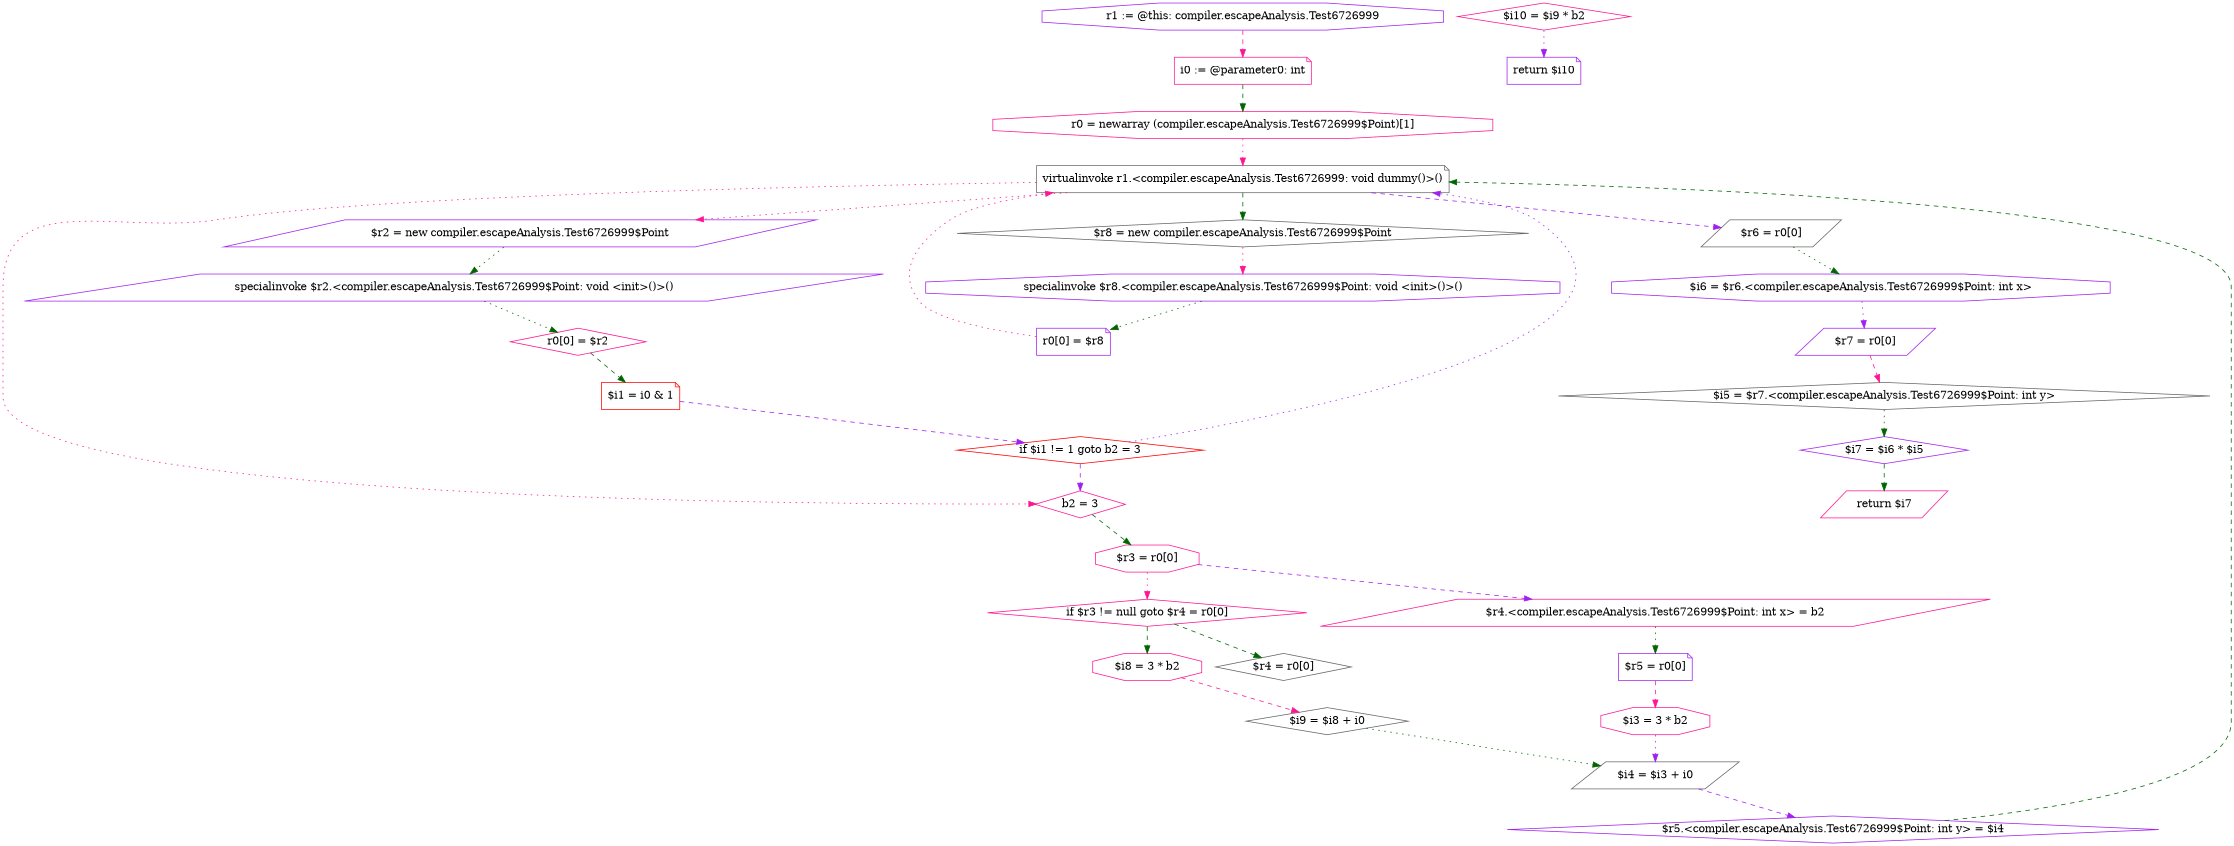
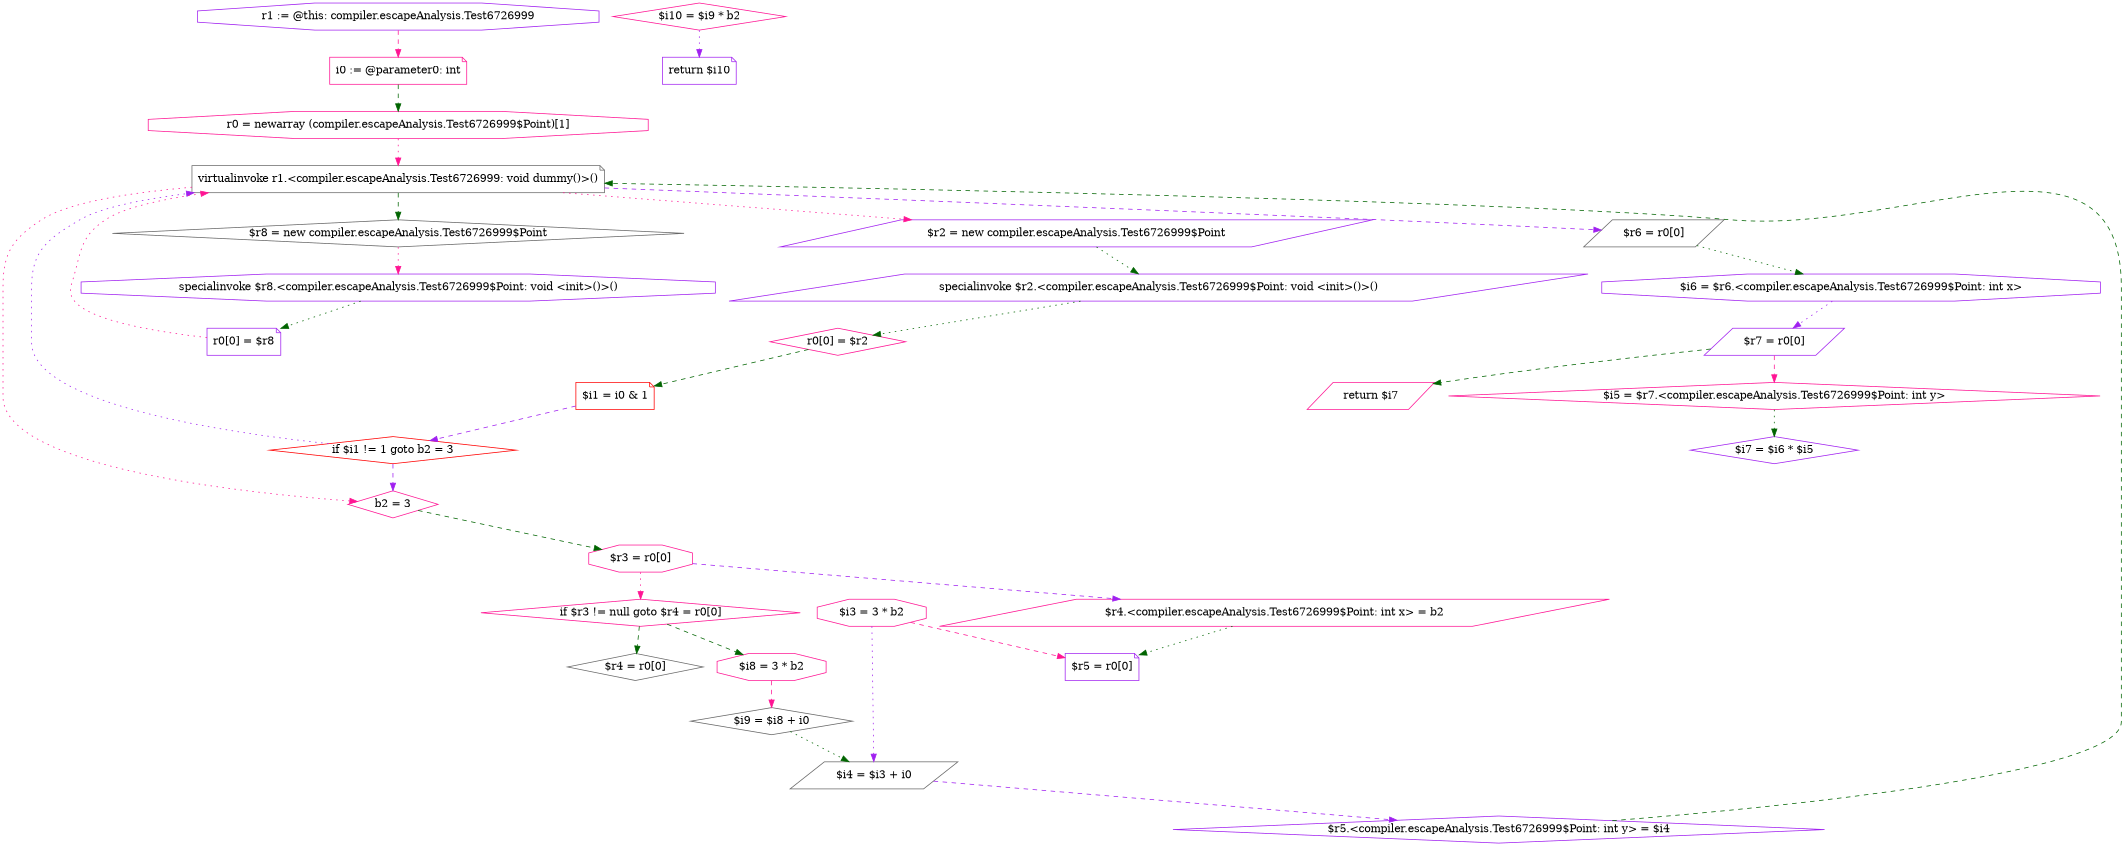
(1884, 396) -> (1774, 396)
(1884, 474) -> (1576, 364)
(1655, 690) -> (984, 639)
